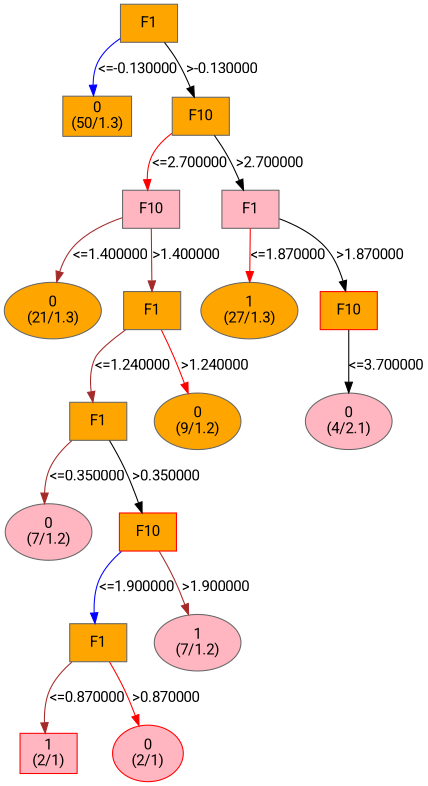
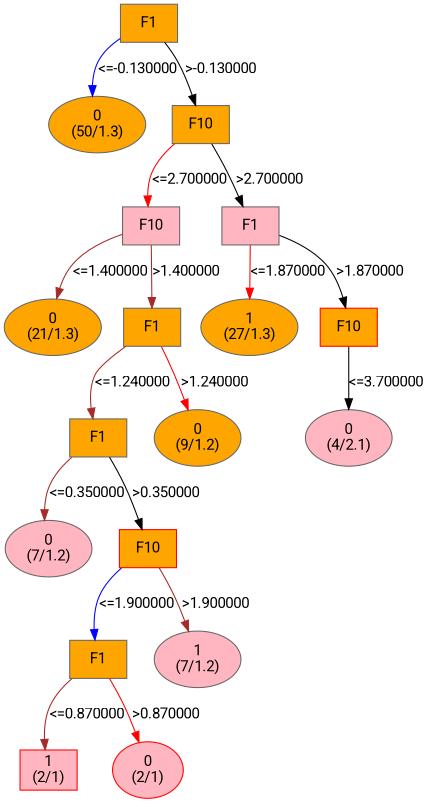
(97, 116) -> (97, 125)
